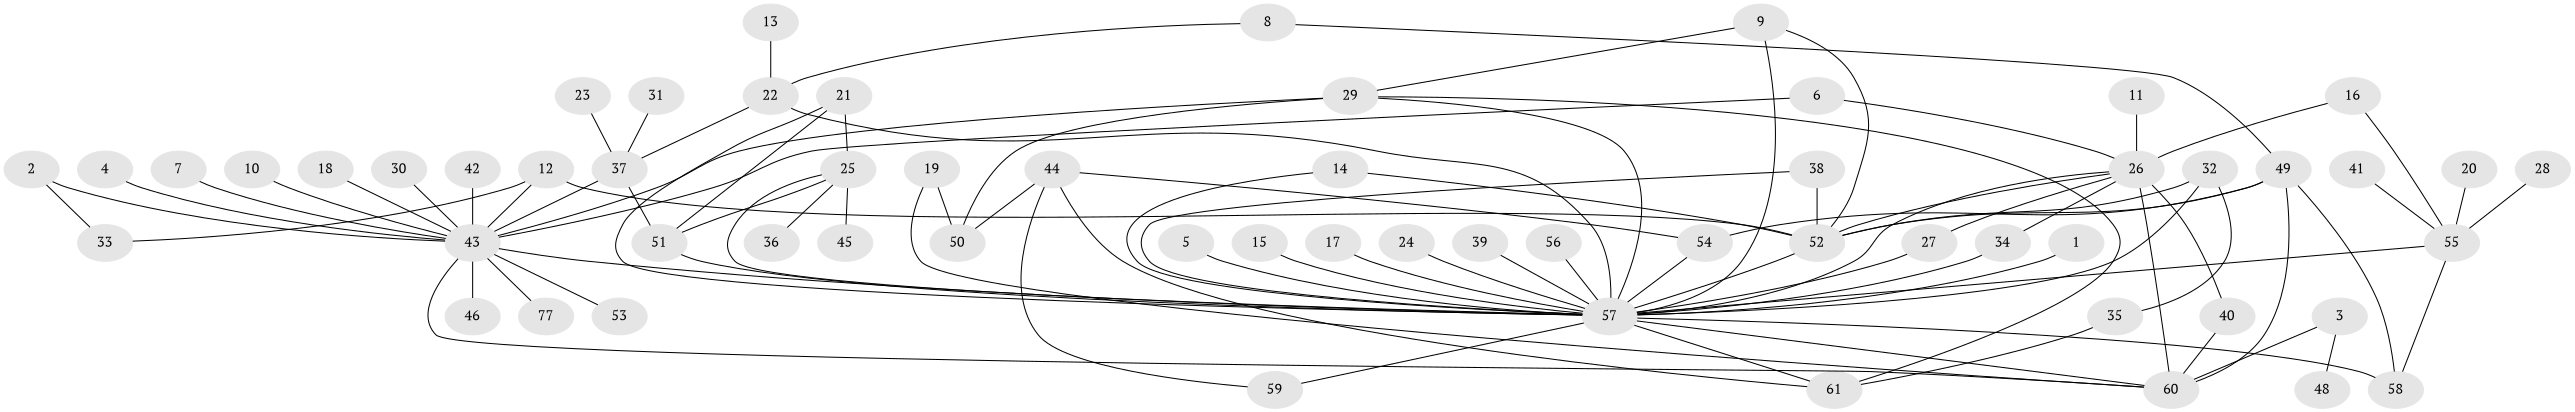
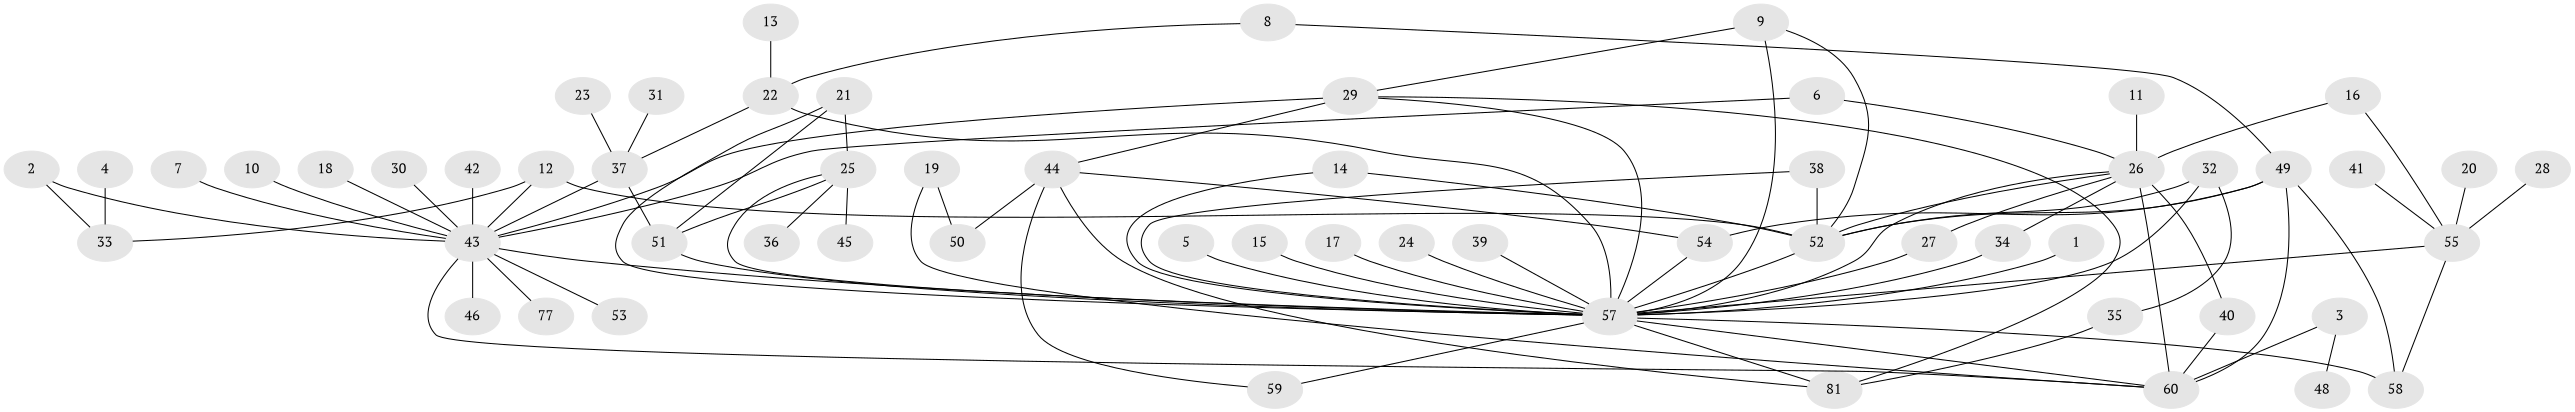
(1122, 120) -> (1165, 142)
(284, 220) -> (105, 206)
(1554, 243) -> none
(1834, 390) -> (1834, 390)
